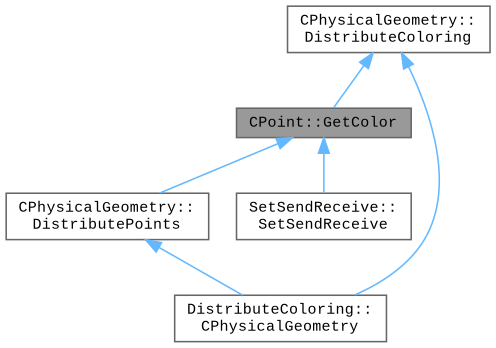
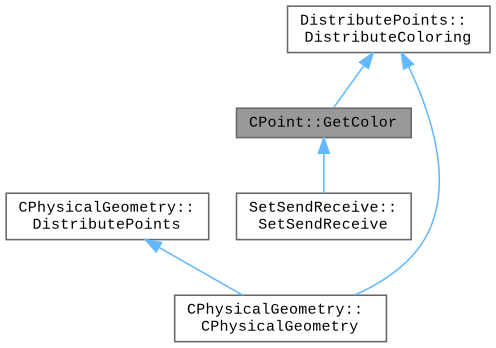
(389, 29) -> (389, 29)
(219, 168) -> none
(281, 318) -> (281, 318)
